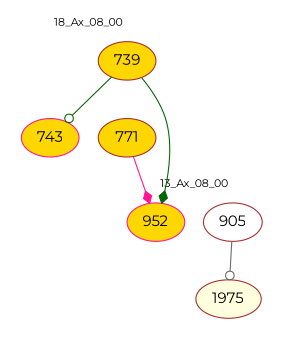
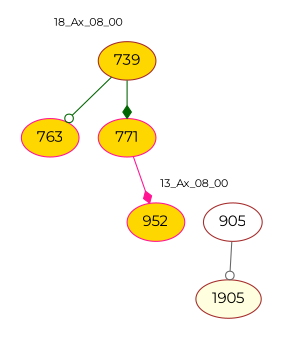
(168, 131) -> (127, 93)
(50, 138) -> (50, 138)
(127, 138) -> (127, 138)
(229, 299) -> (229, 299)
